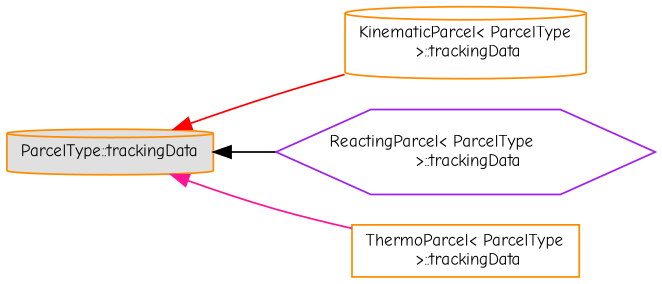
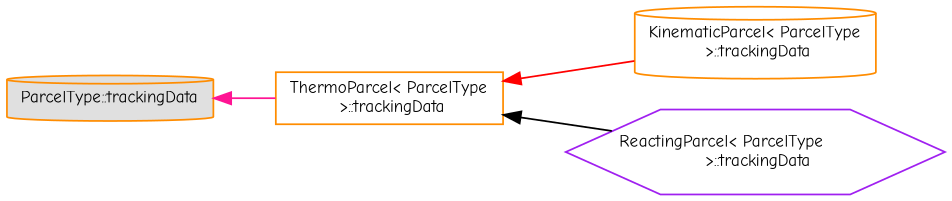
(267, 97) -> (578, 70)
(253, 152) -> (566, 124)
